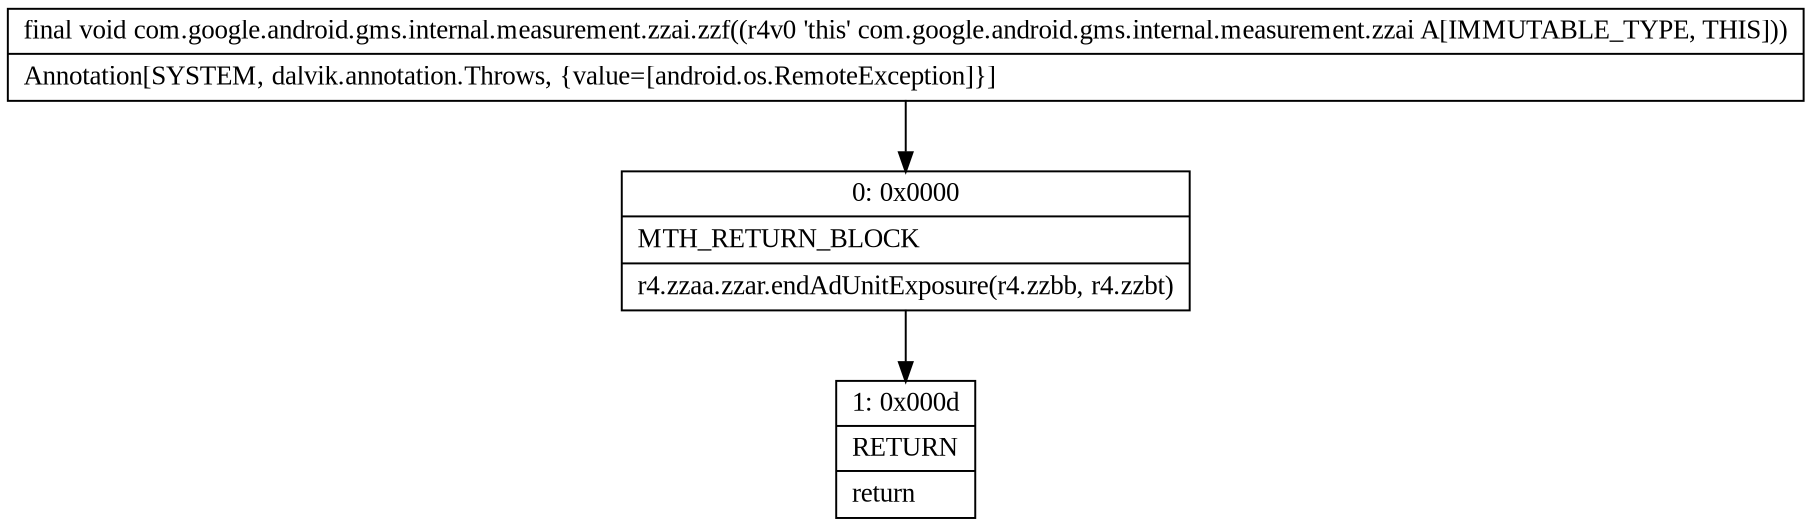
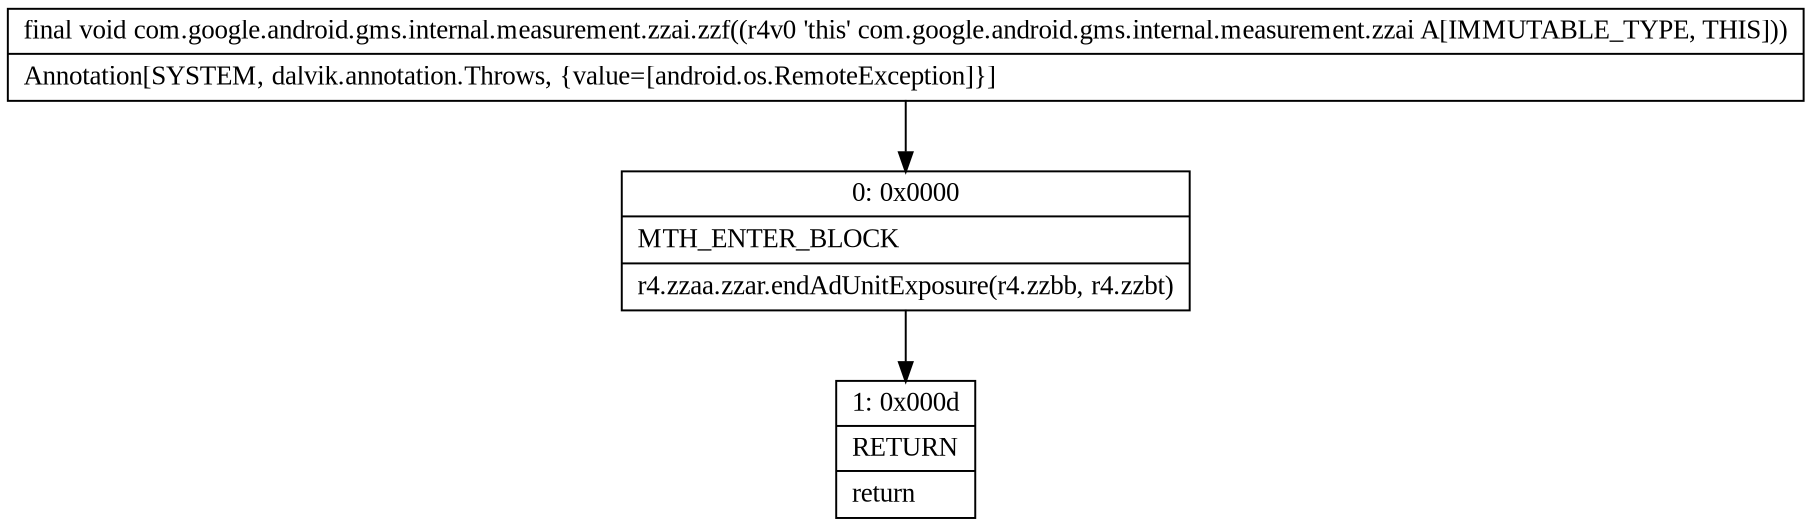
(779, 239) -> (769, 239)
